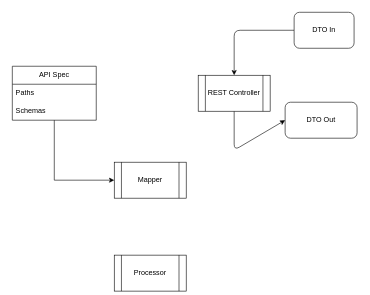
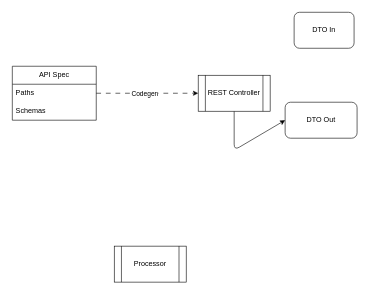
(236, 31) -> none
none -> (144, 93)
(54, 179) -> none
(150, 180) -> none
(150, 273) -> (150, 264)
